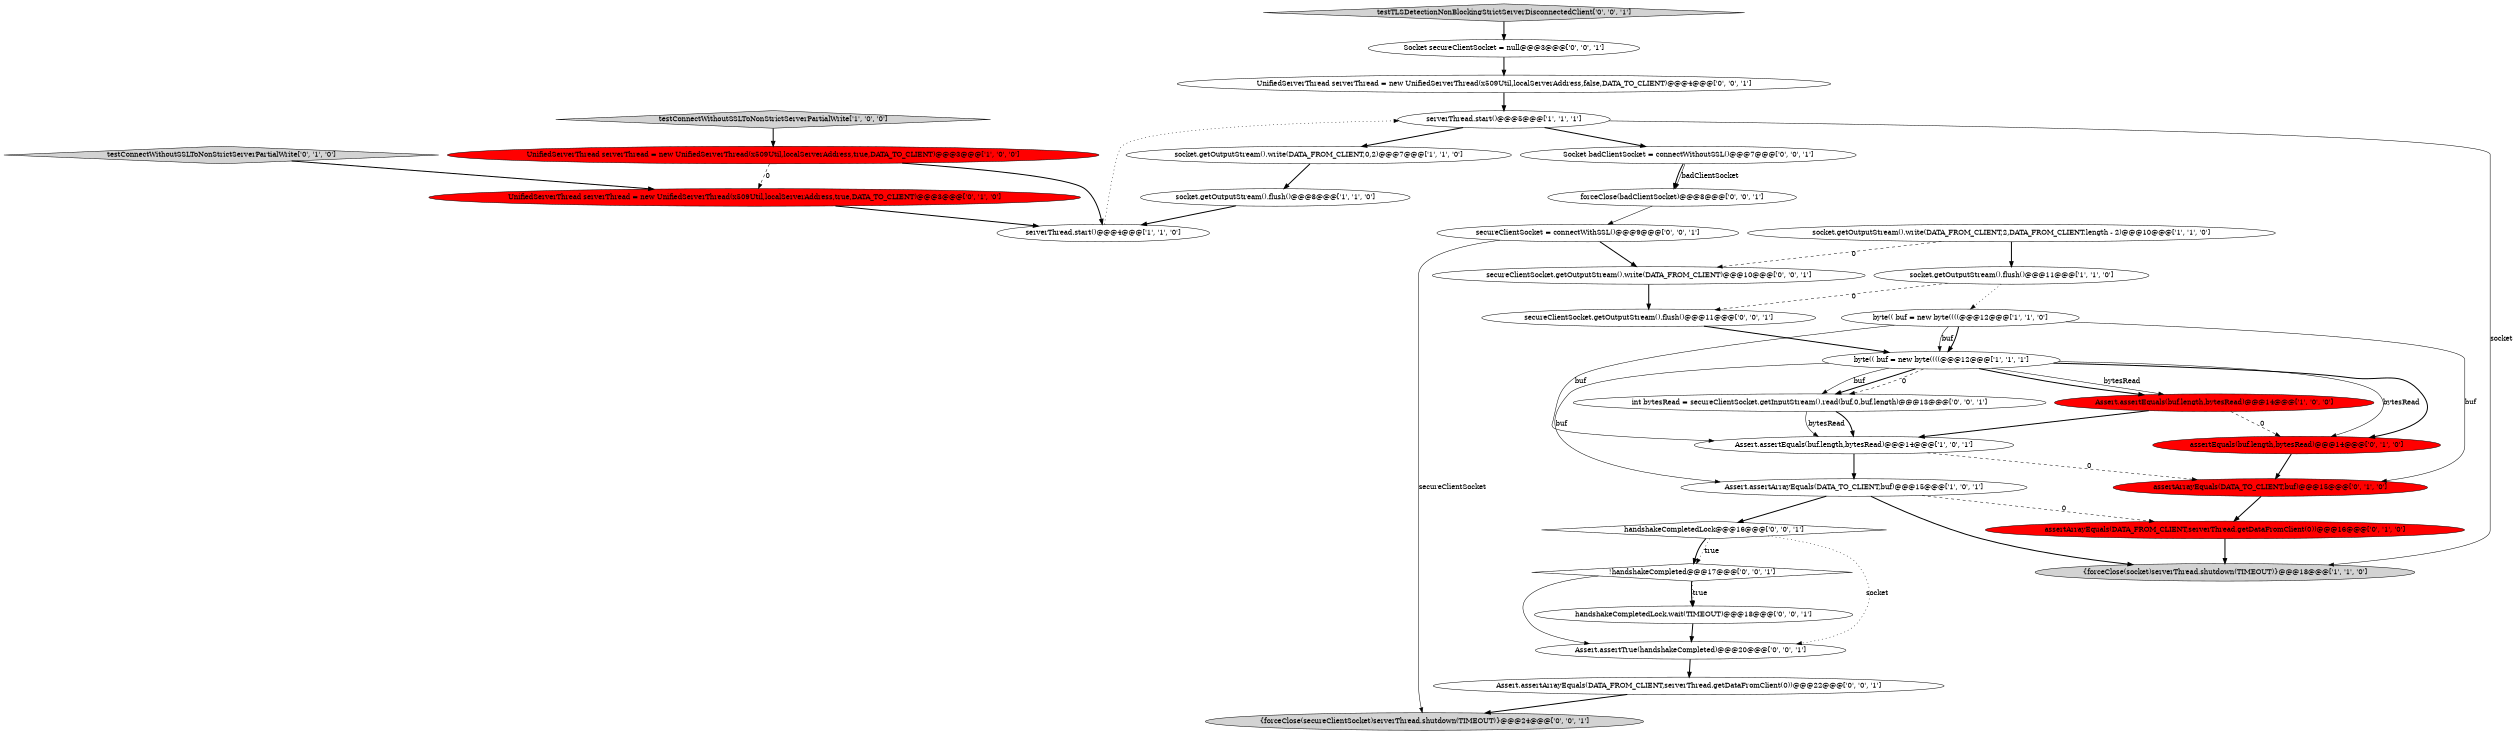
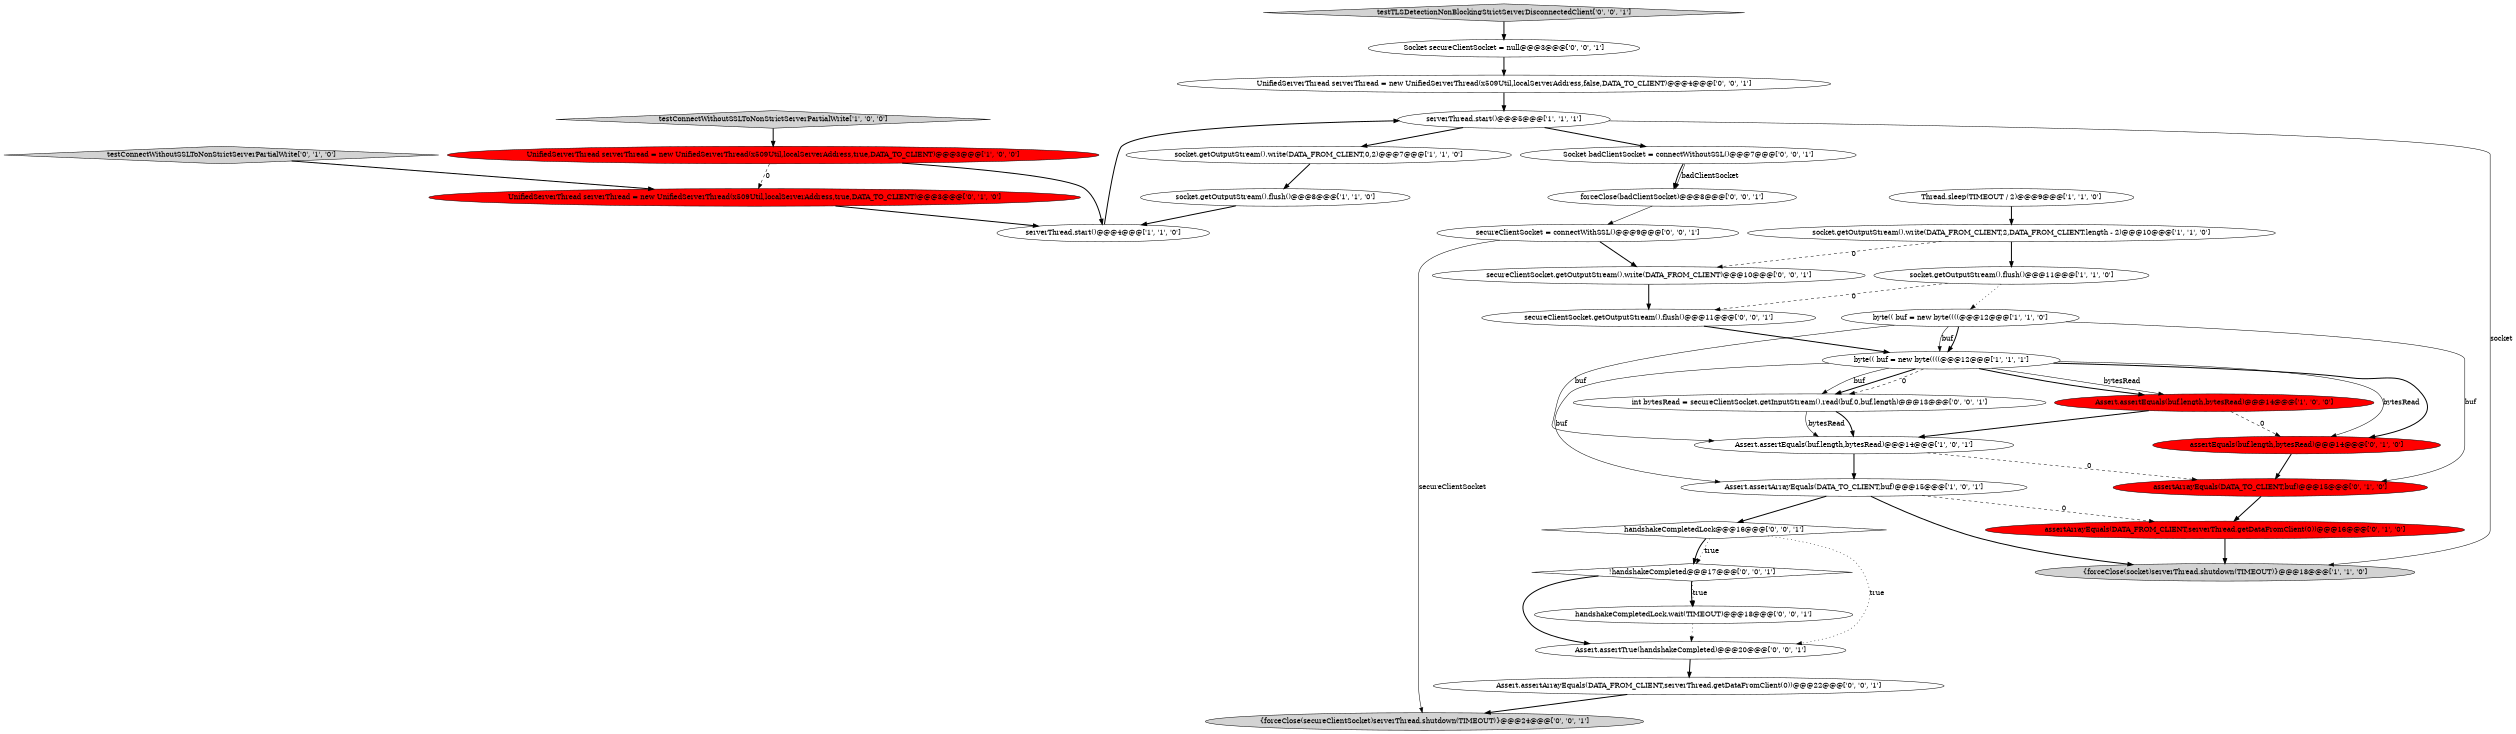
(1217, 129) -> (1217, 129)
none -> (2011, 197)
(1877, 594) -> (1877, 594)
(1524, 603) -> (1524, 603)
(1692, 630) -> (1692, 630)
